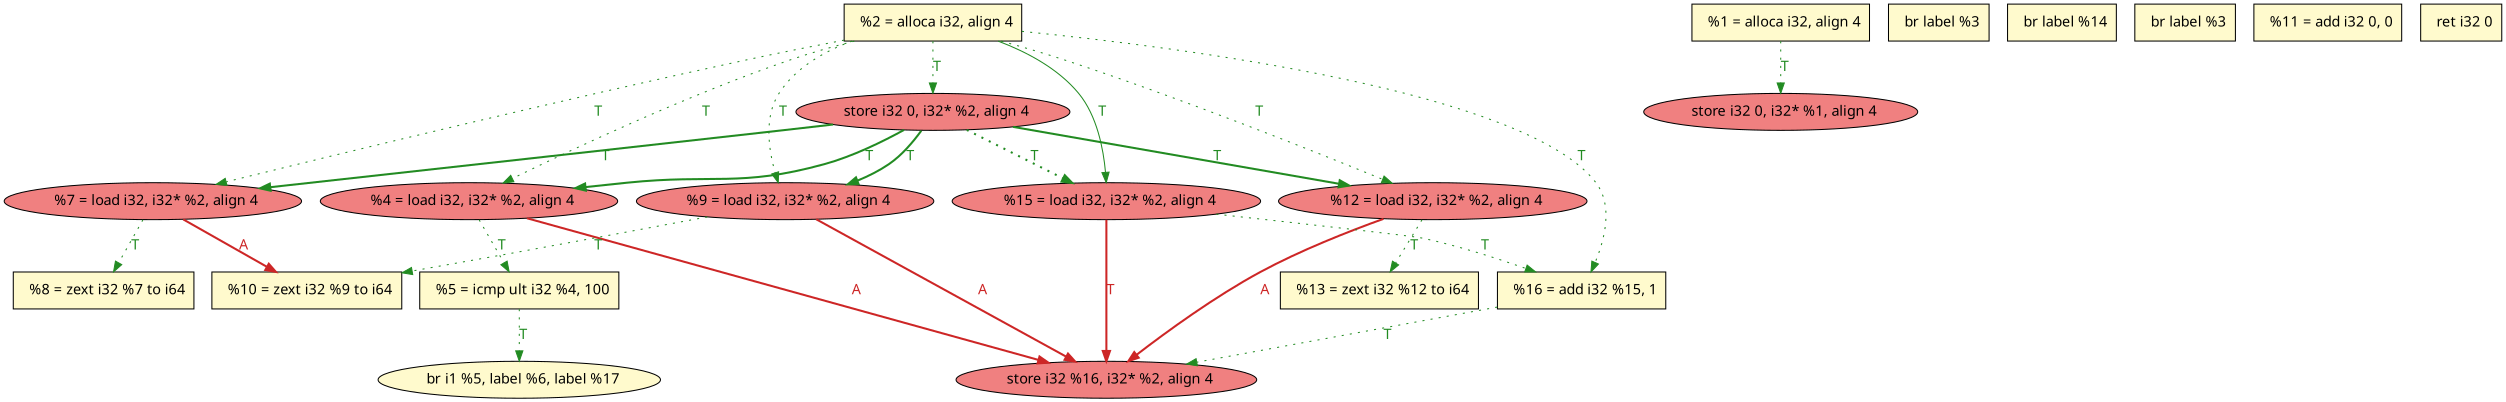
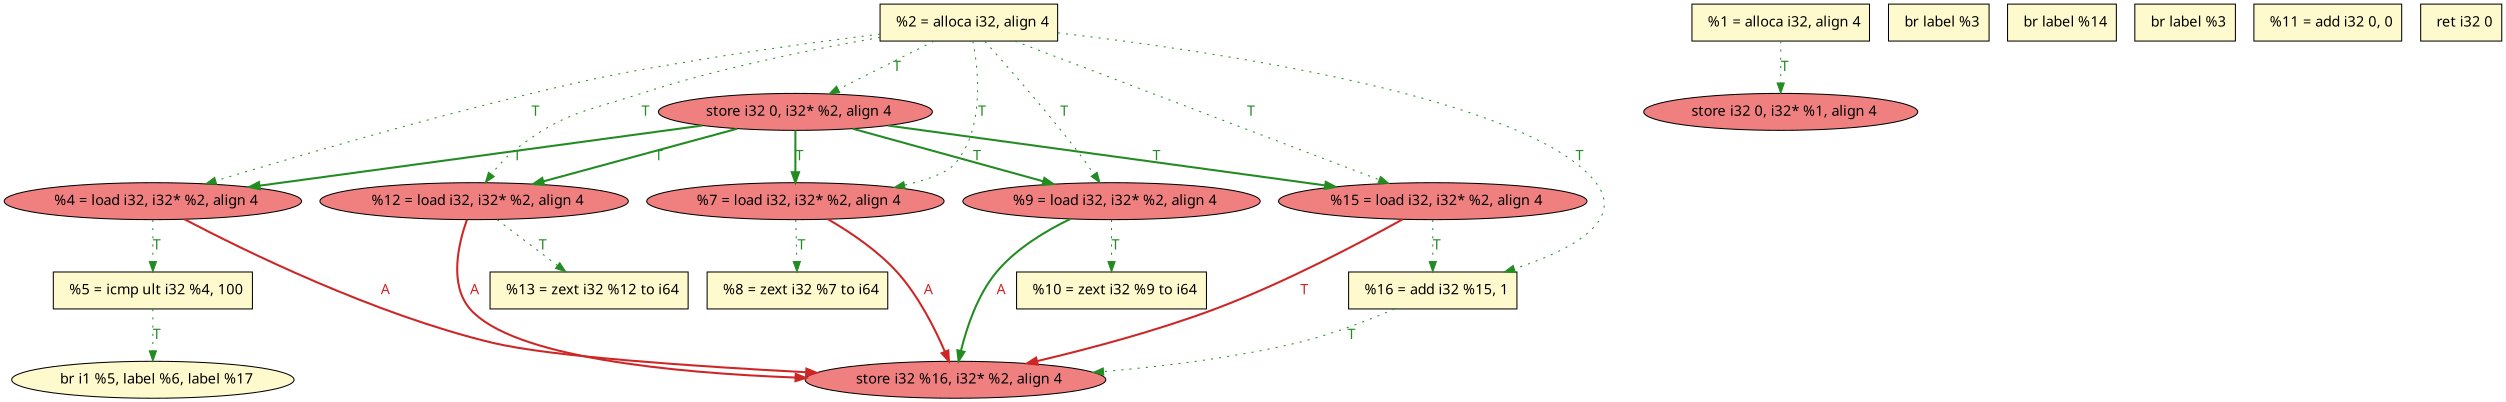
(1074, 89) -> (1197, 110)
(1015, 154) -> (1106, 155)
(225, 243) -> (899, 274)
(941, 288) -> (998, 270)
